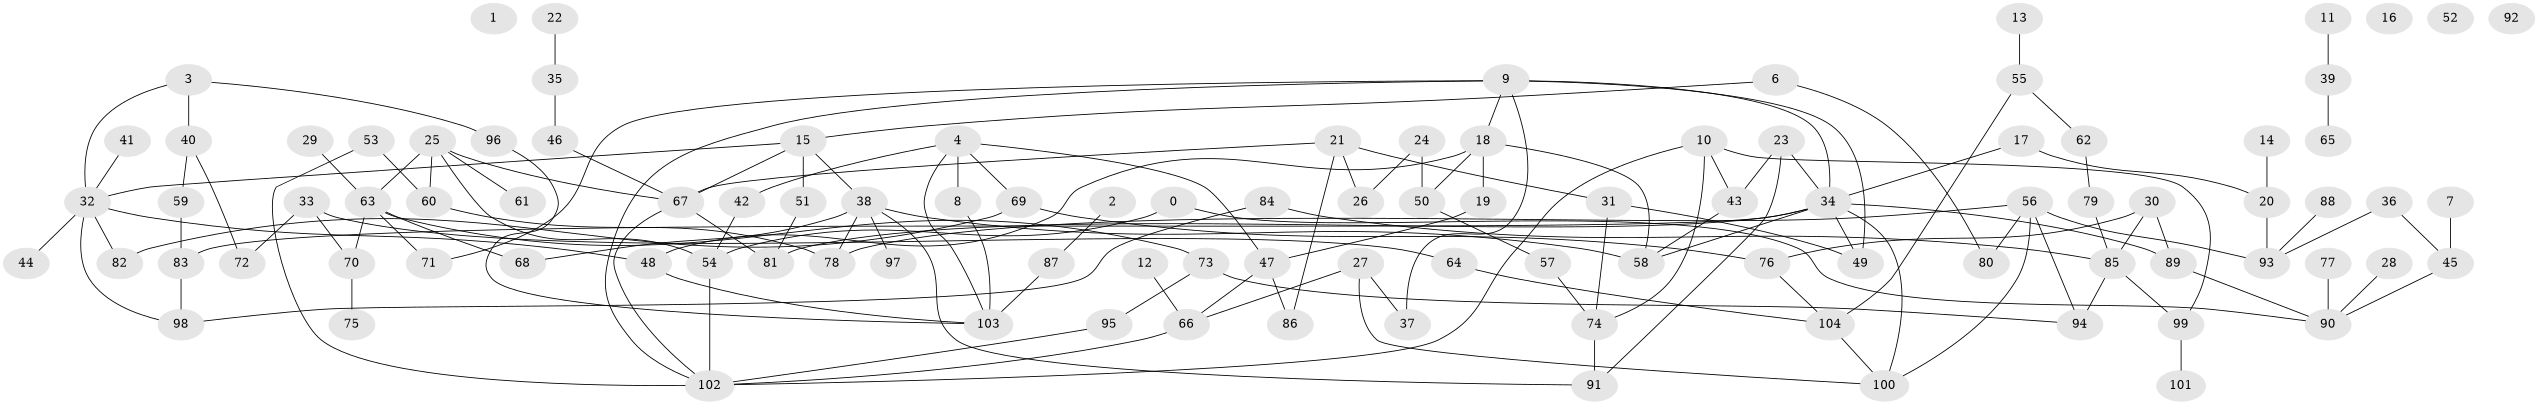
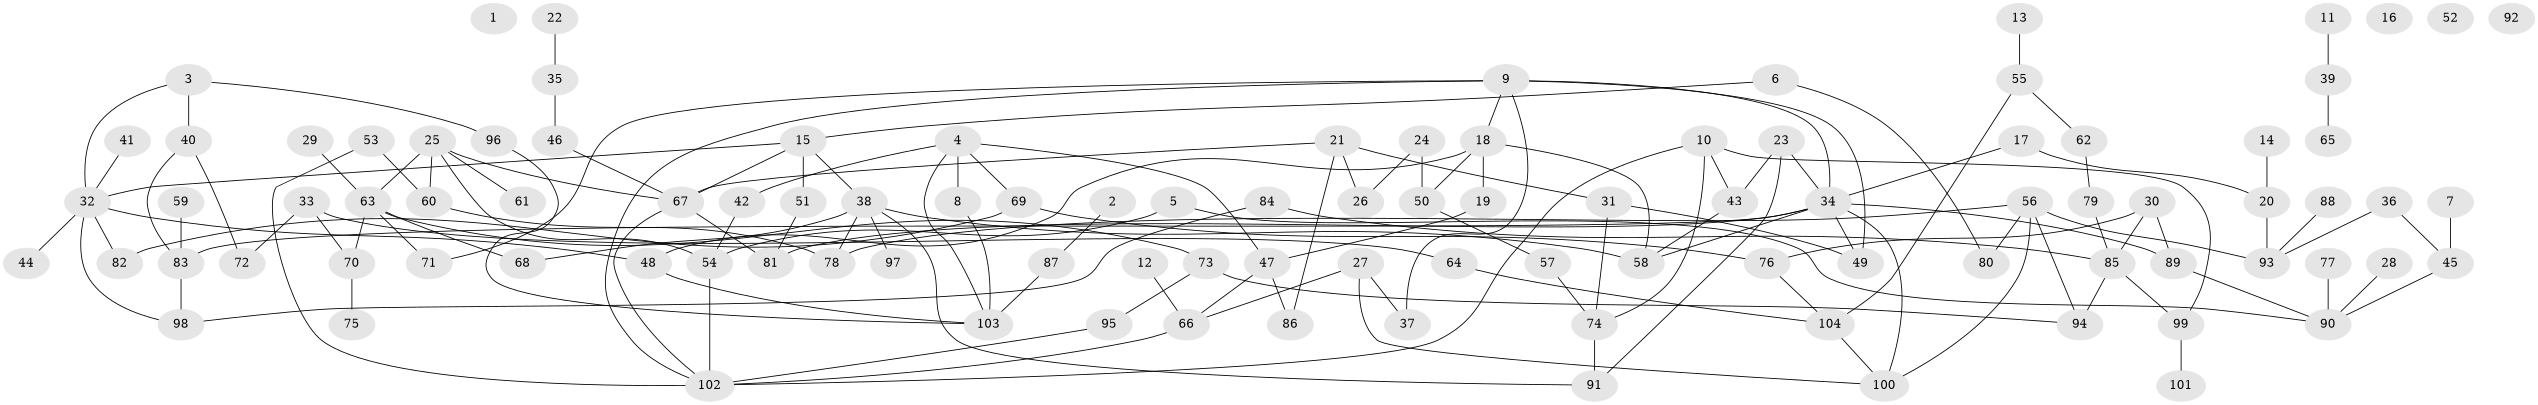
(185, 172) -> (147, 200)
(1174, 202) -> (1174, 202)
